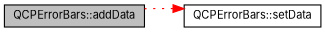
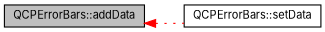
(159, 9) -> (170, 23)
